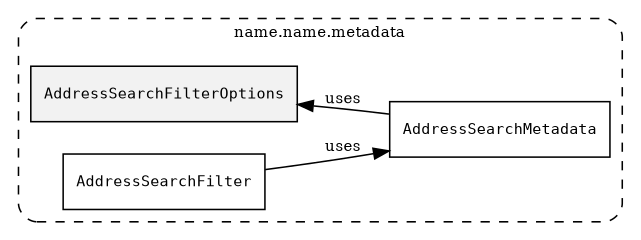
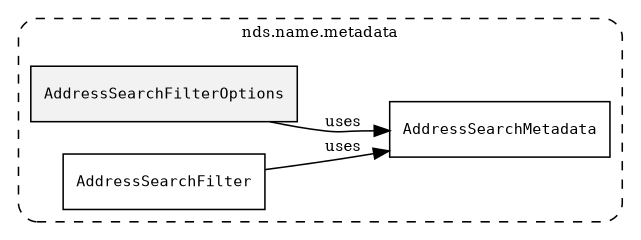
(320, 33) -> (320, 33)
(351, 110) -> (322, 131)
